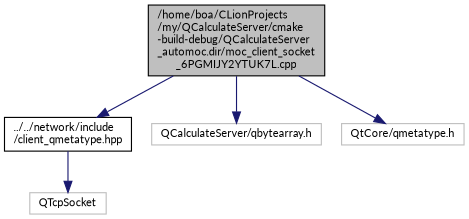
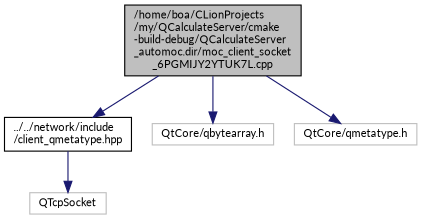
(237, 134) -> (213, 134)
